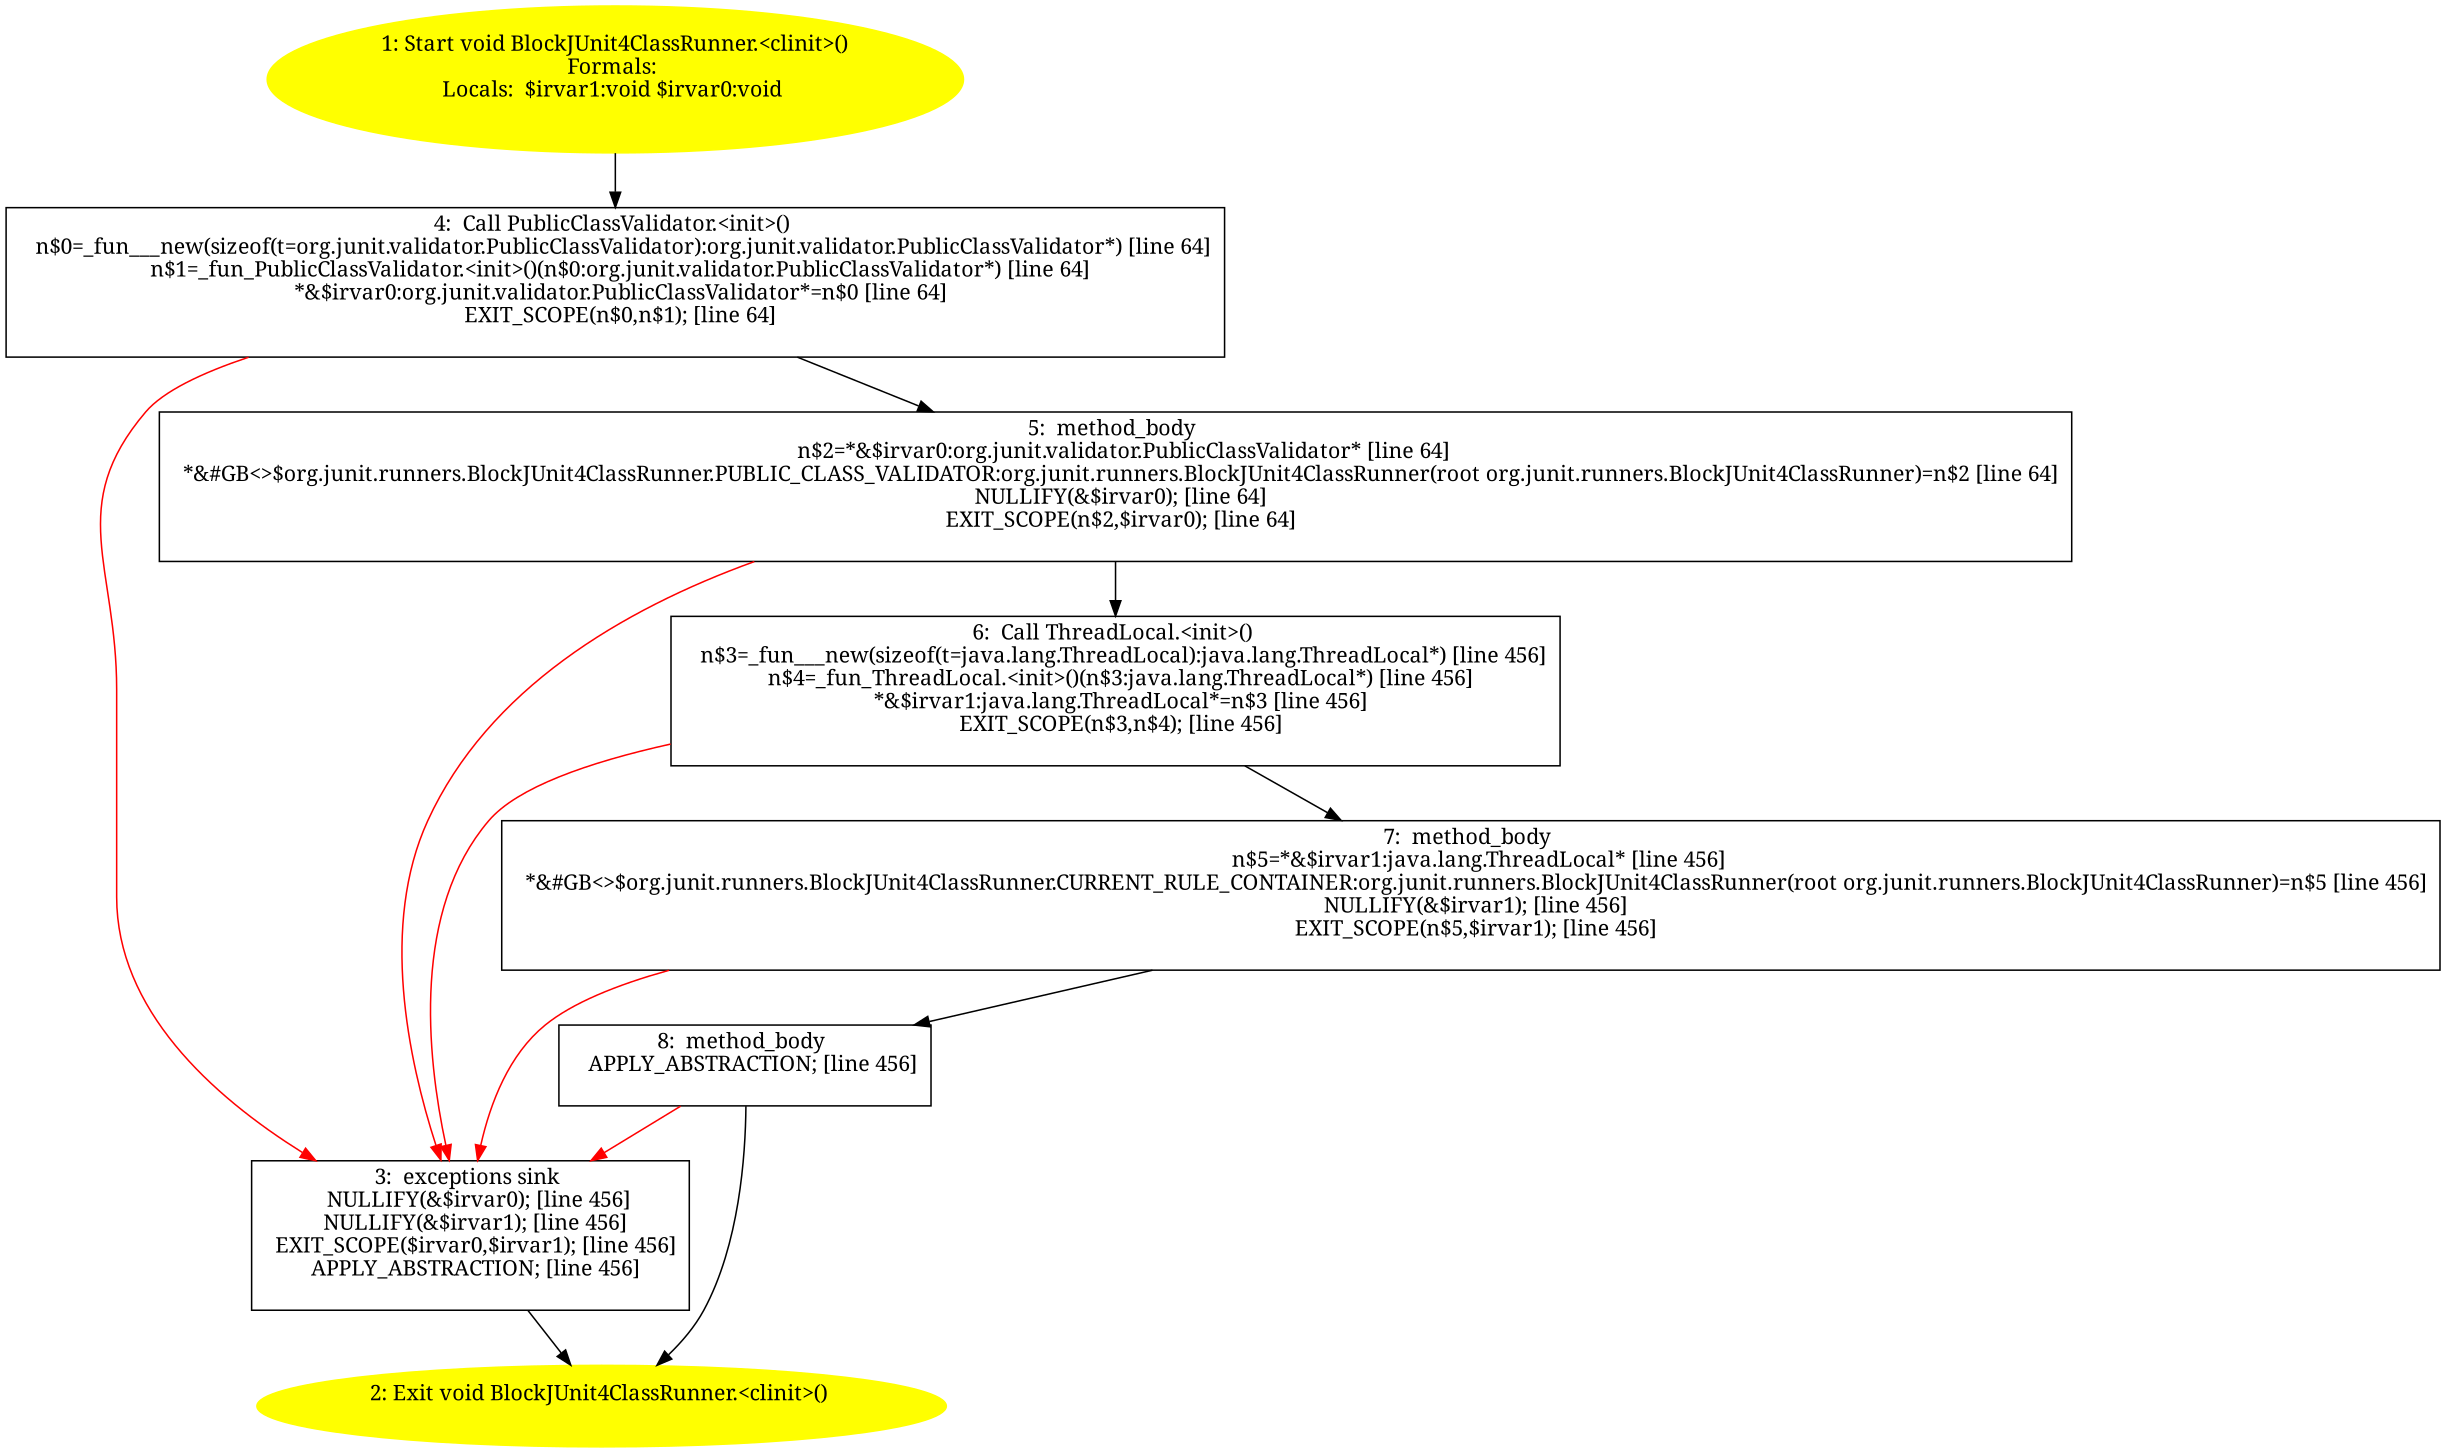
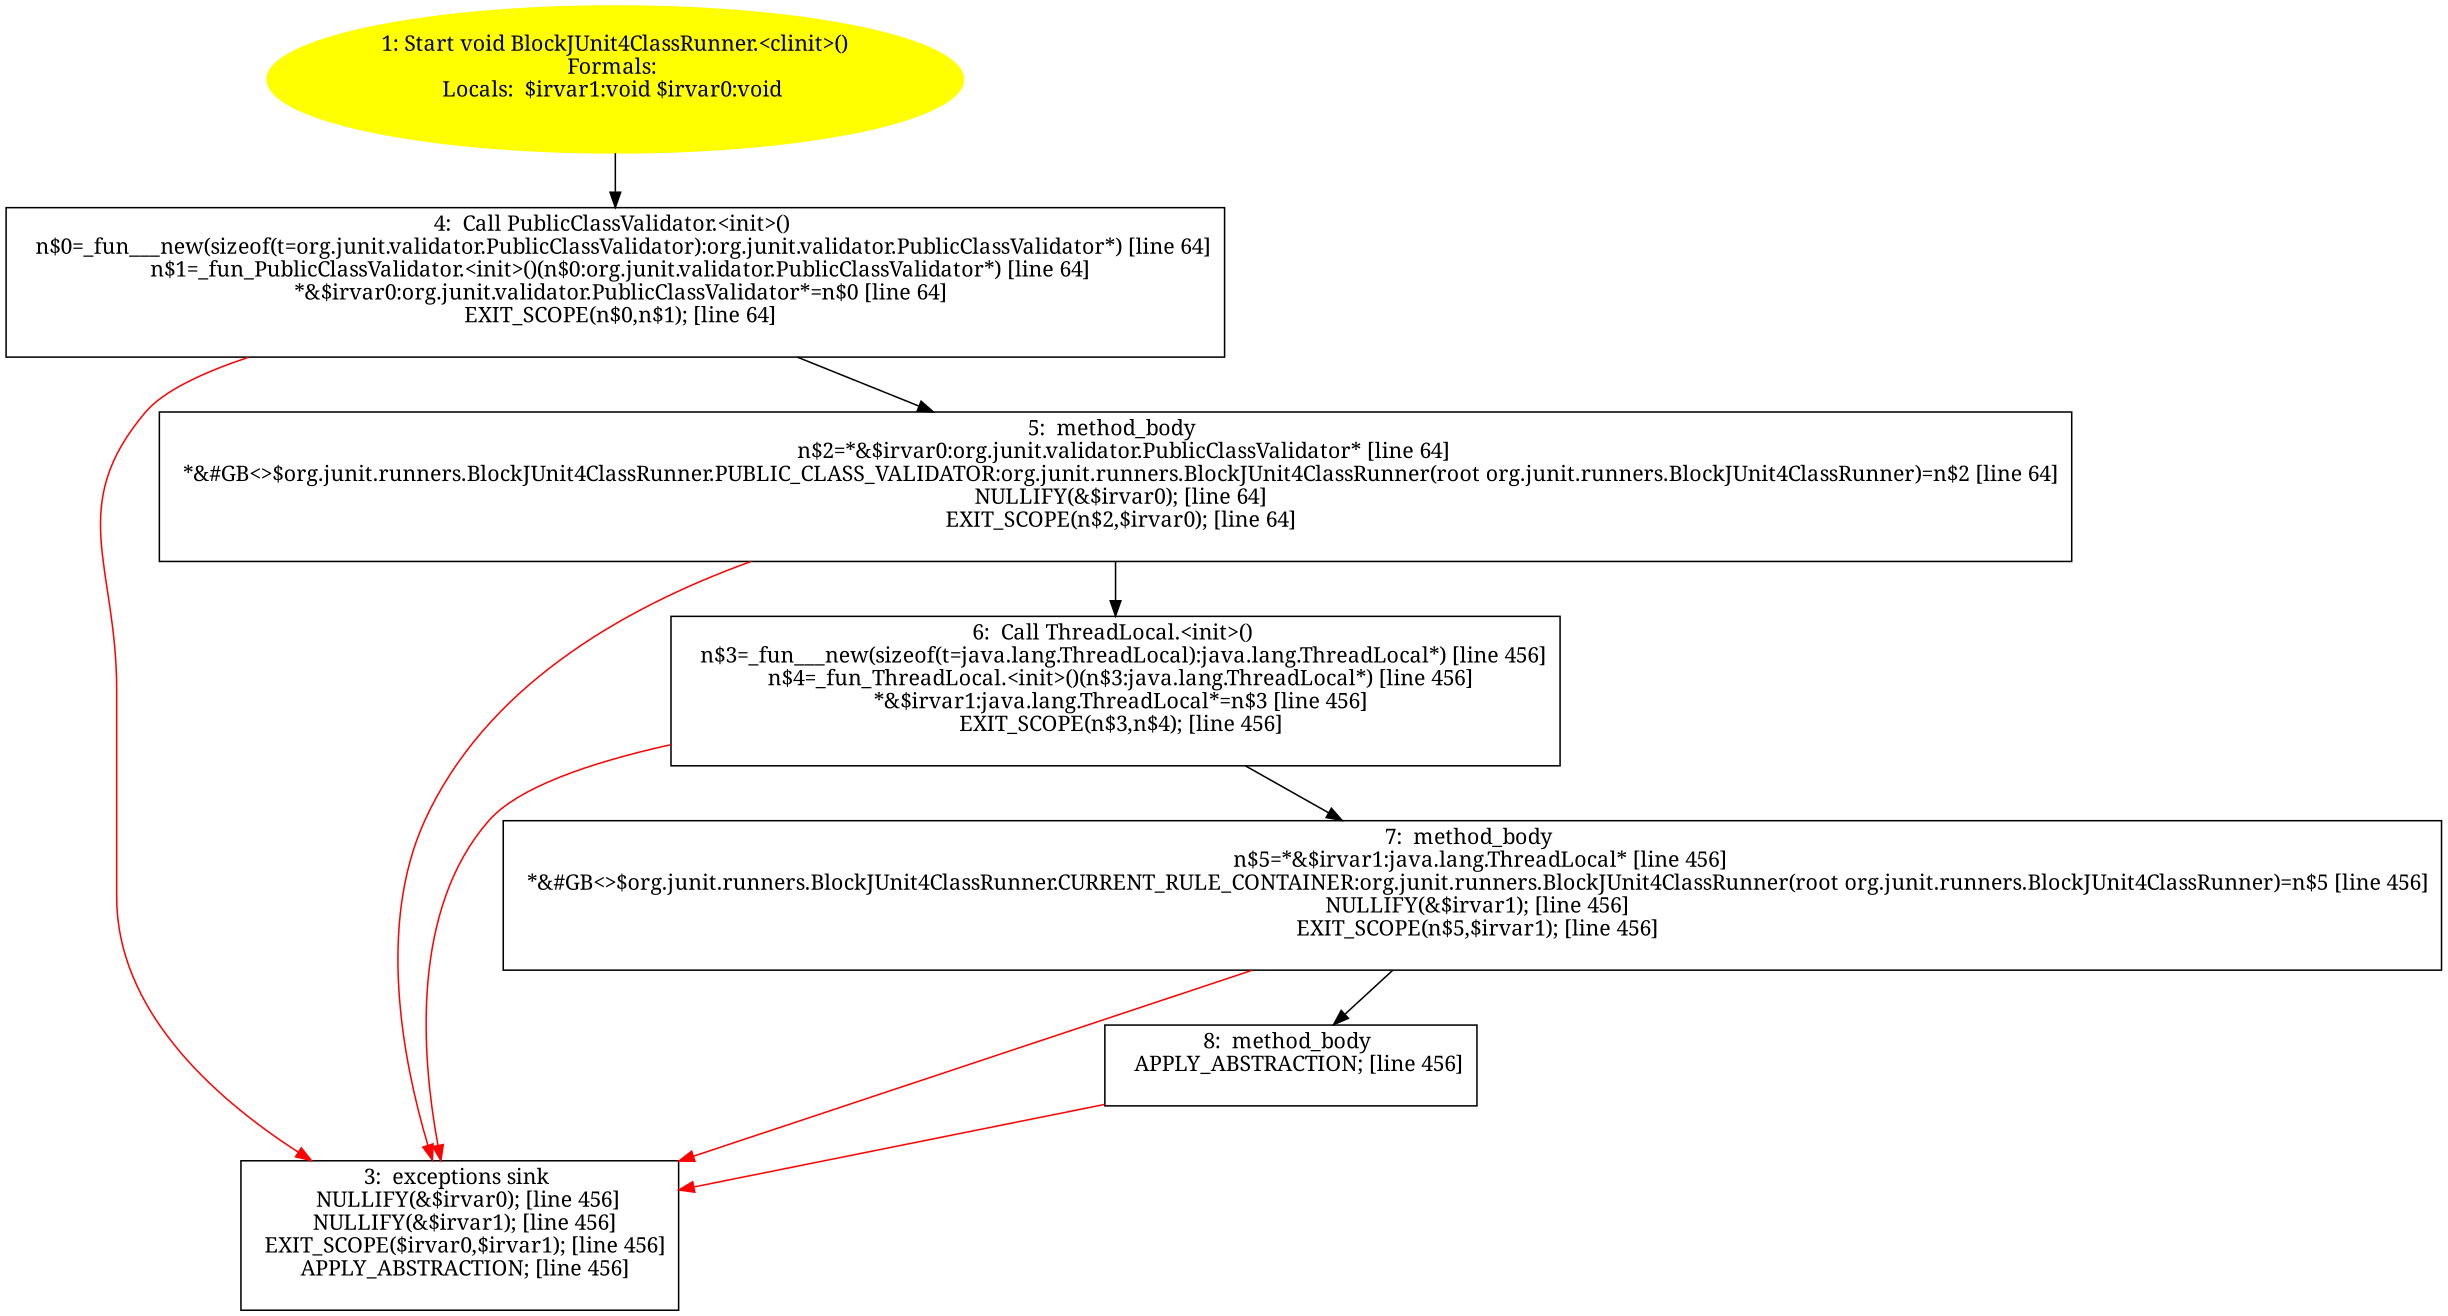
(602, 1406) -> none
